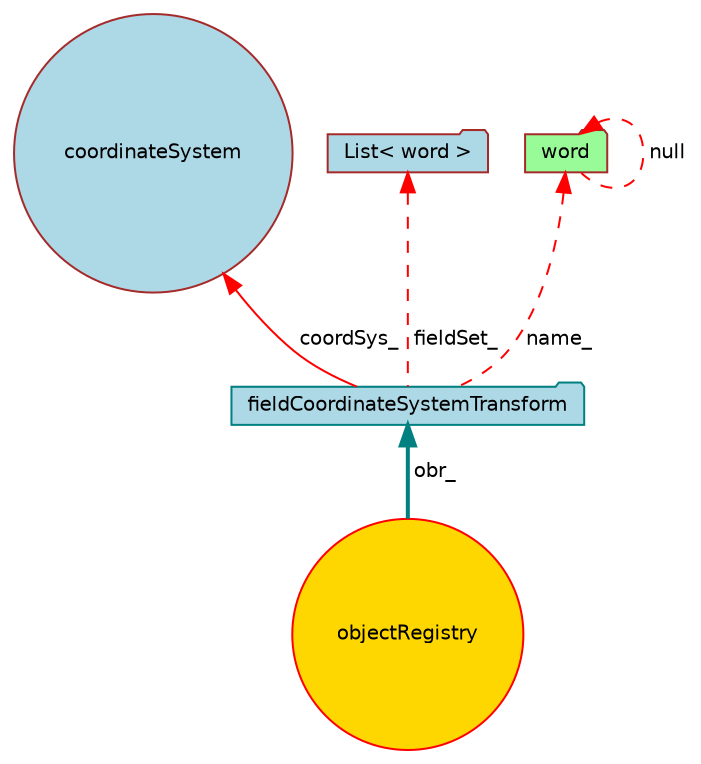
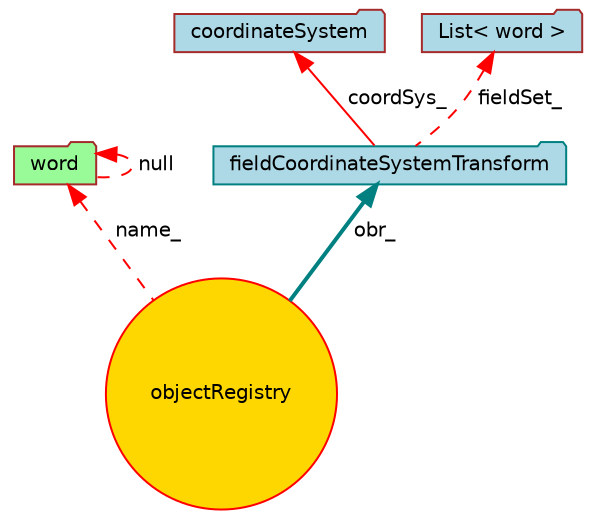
(153, 153) -> (280, 33)
(535, 304) -> (117, 251)
